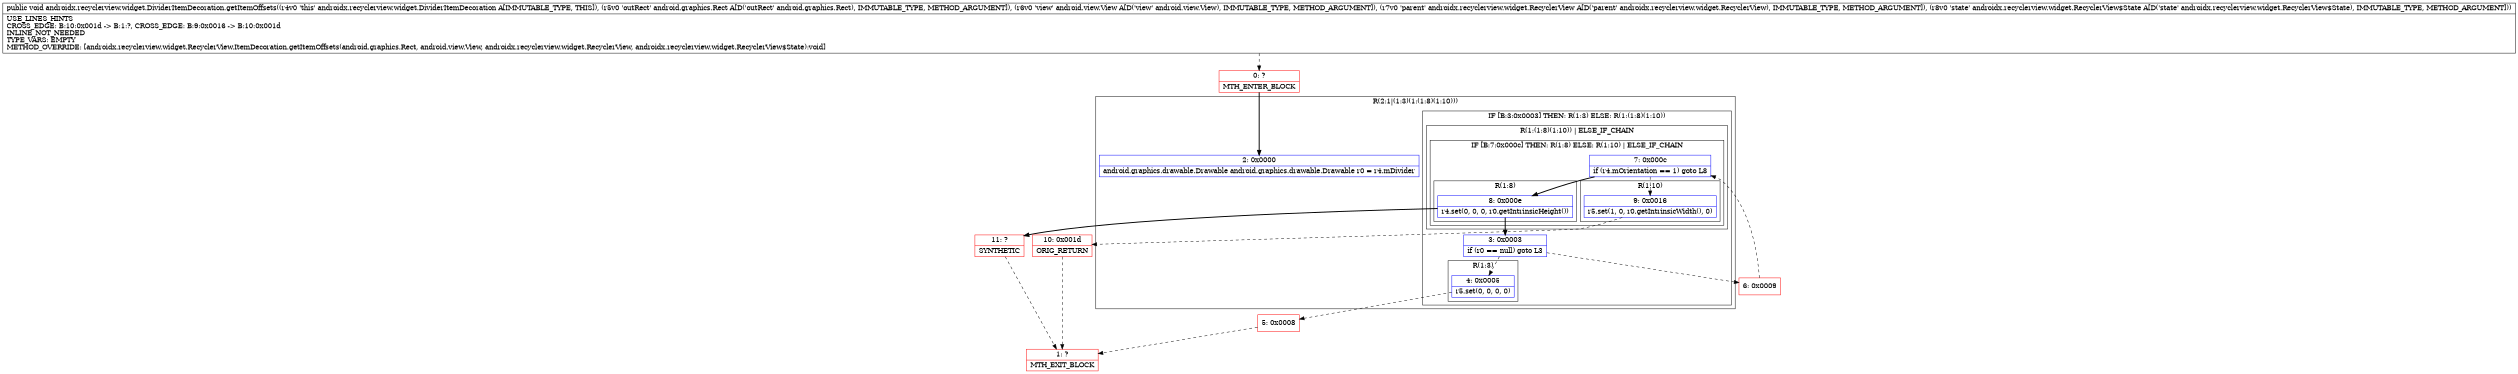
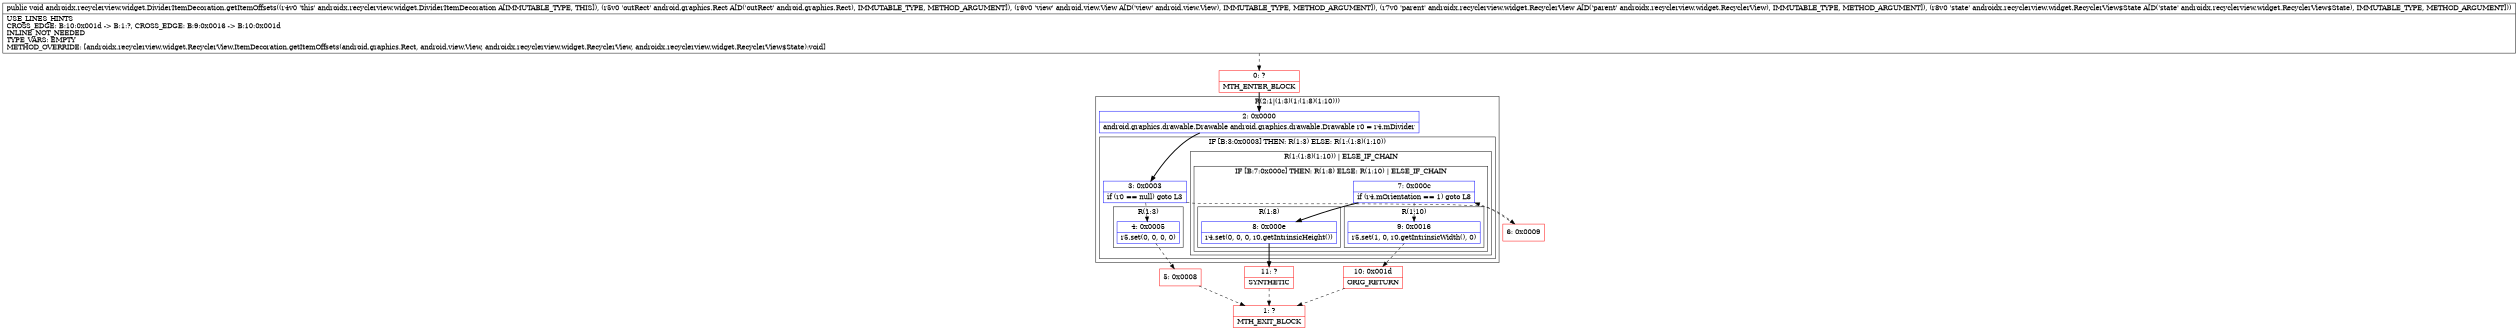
(1505, 224) -> (1174, 152)
